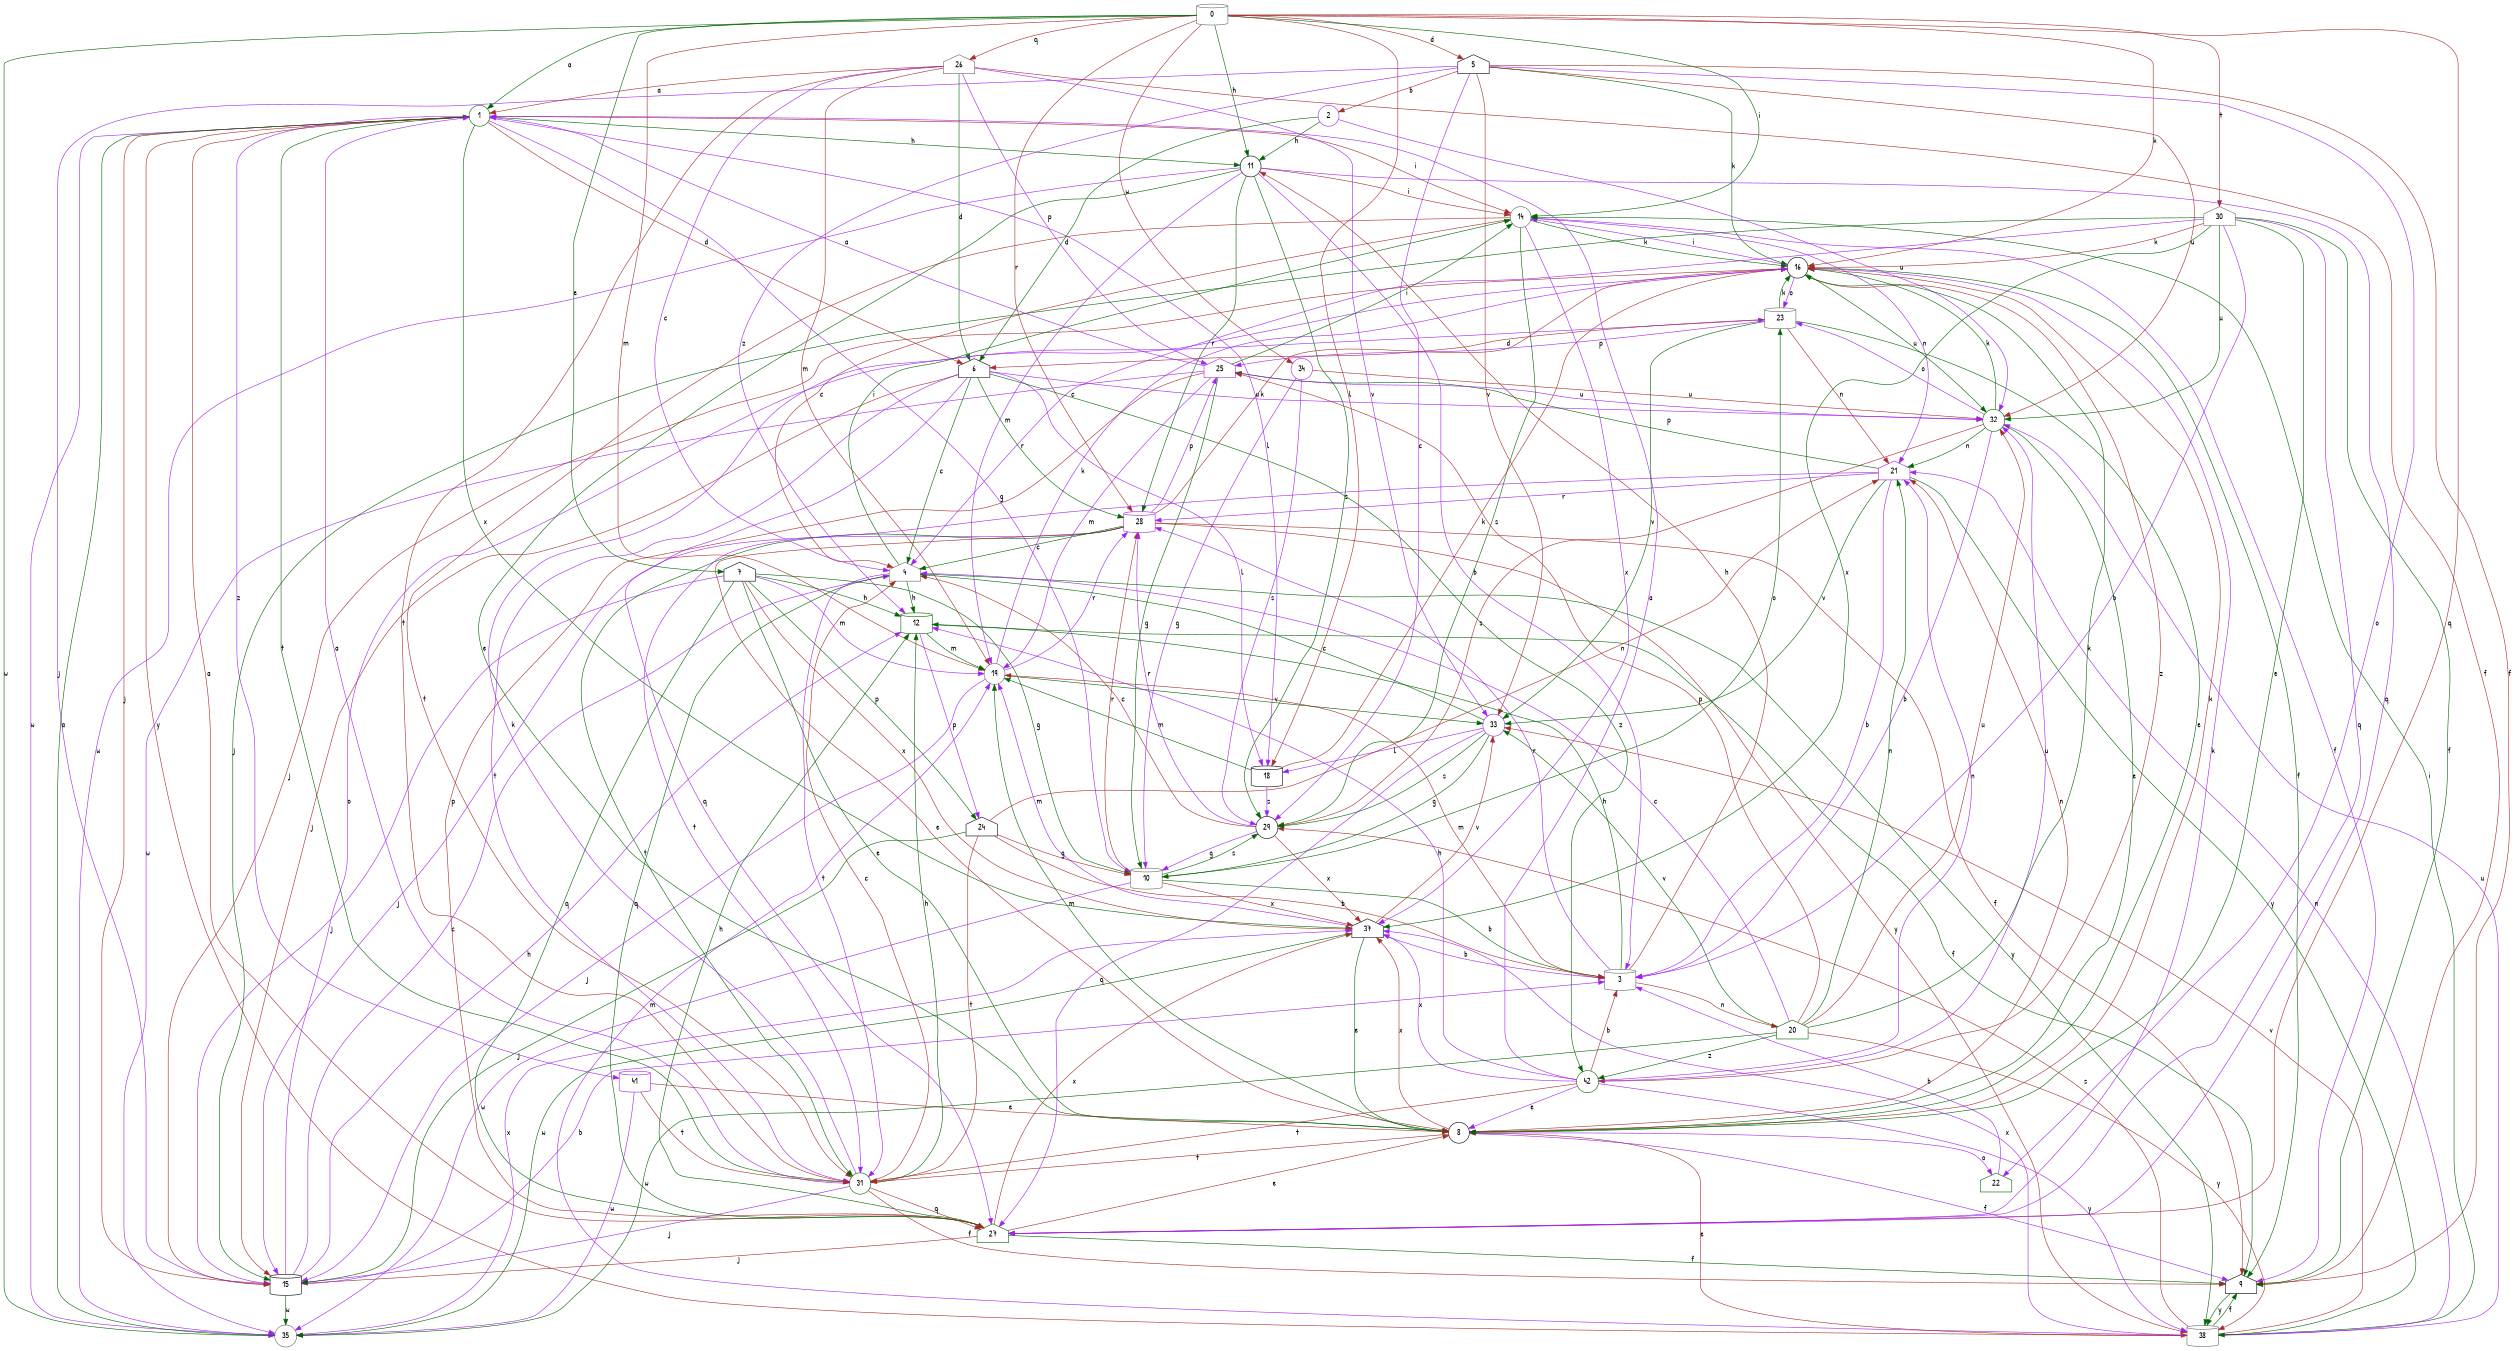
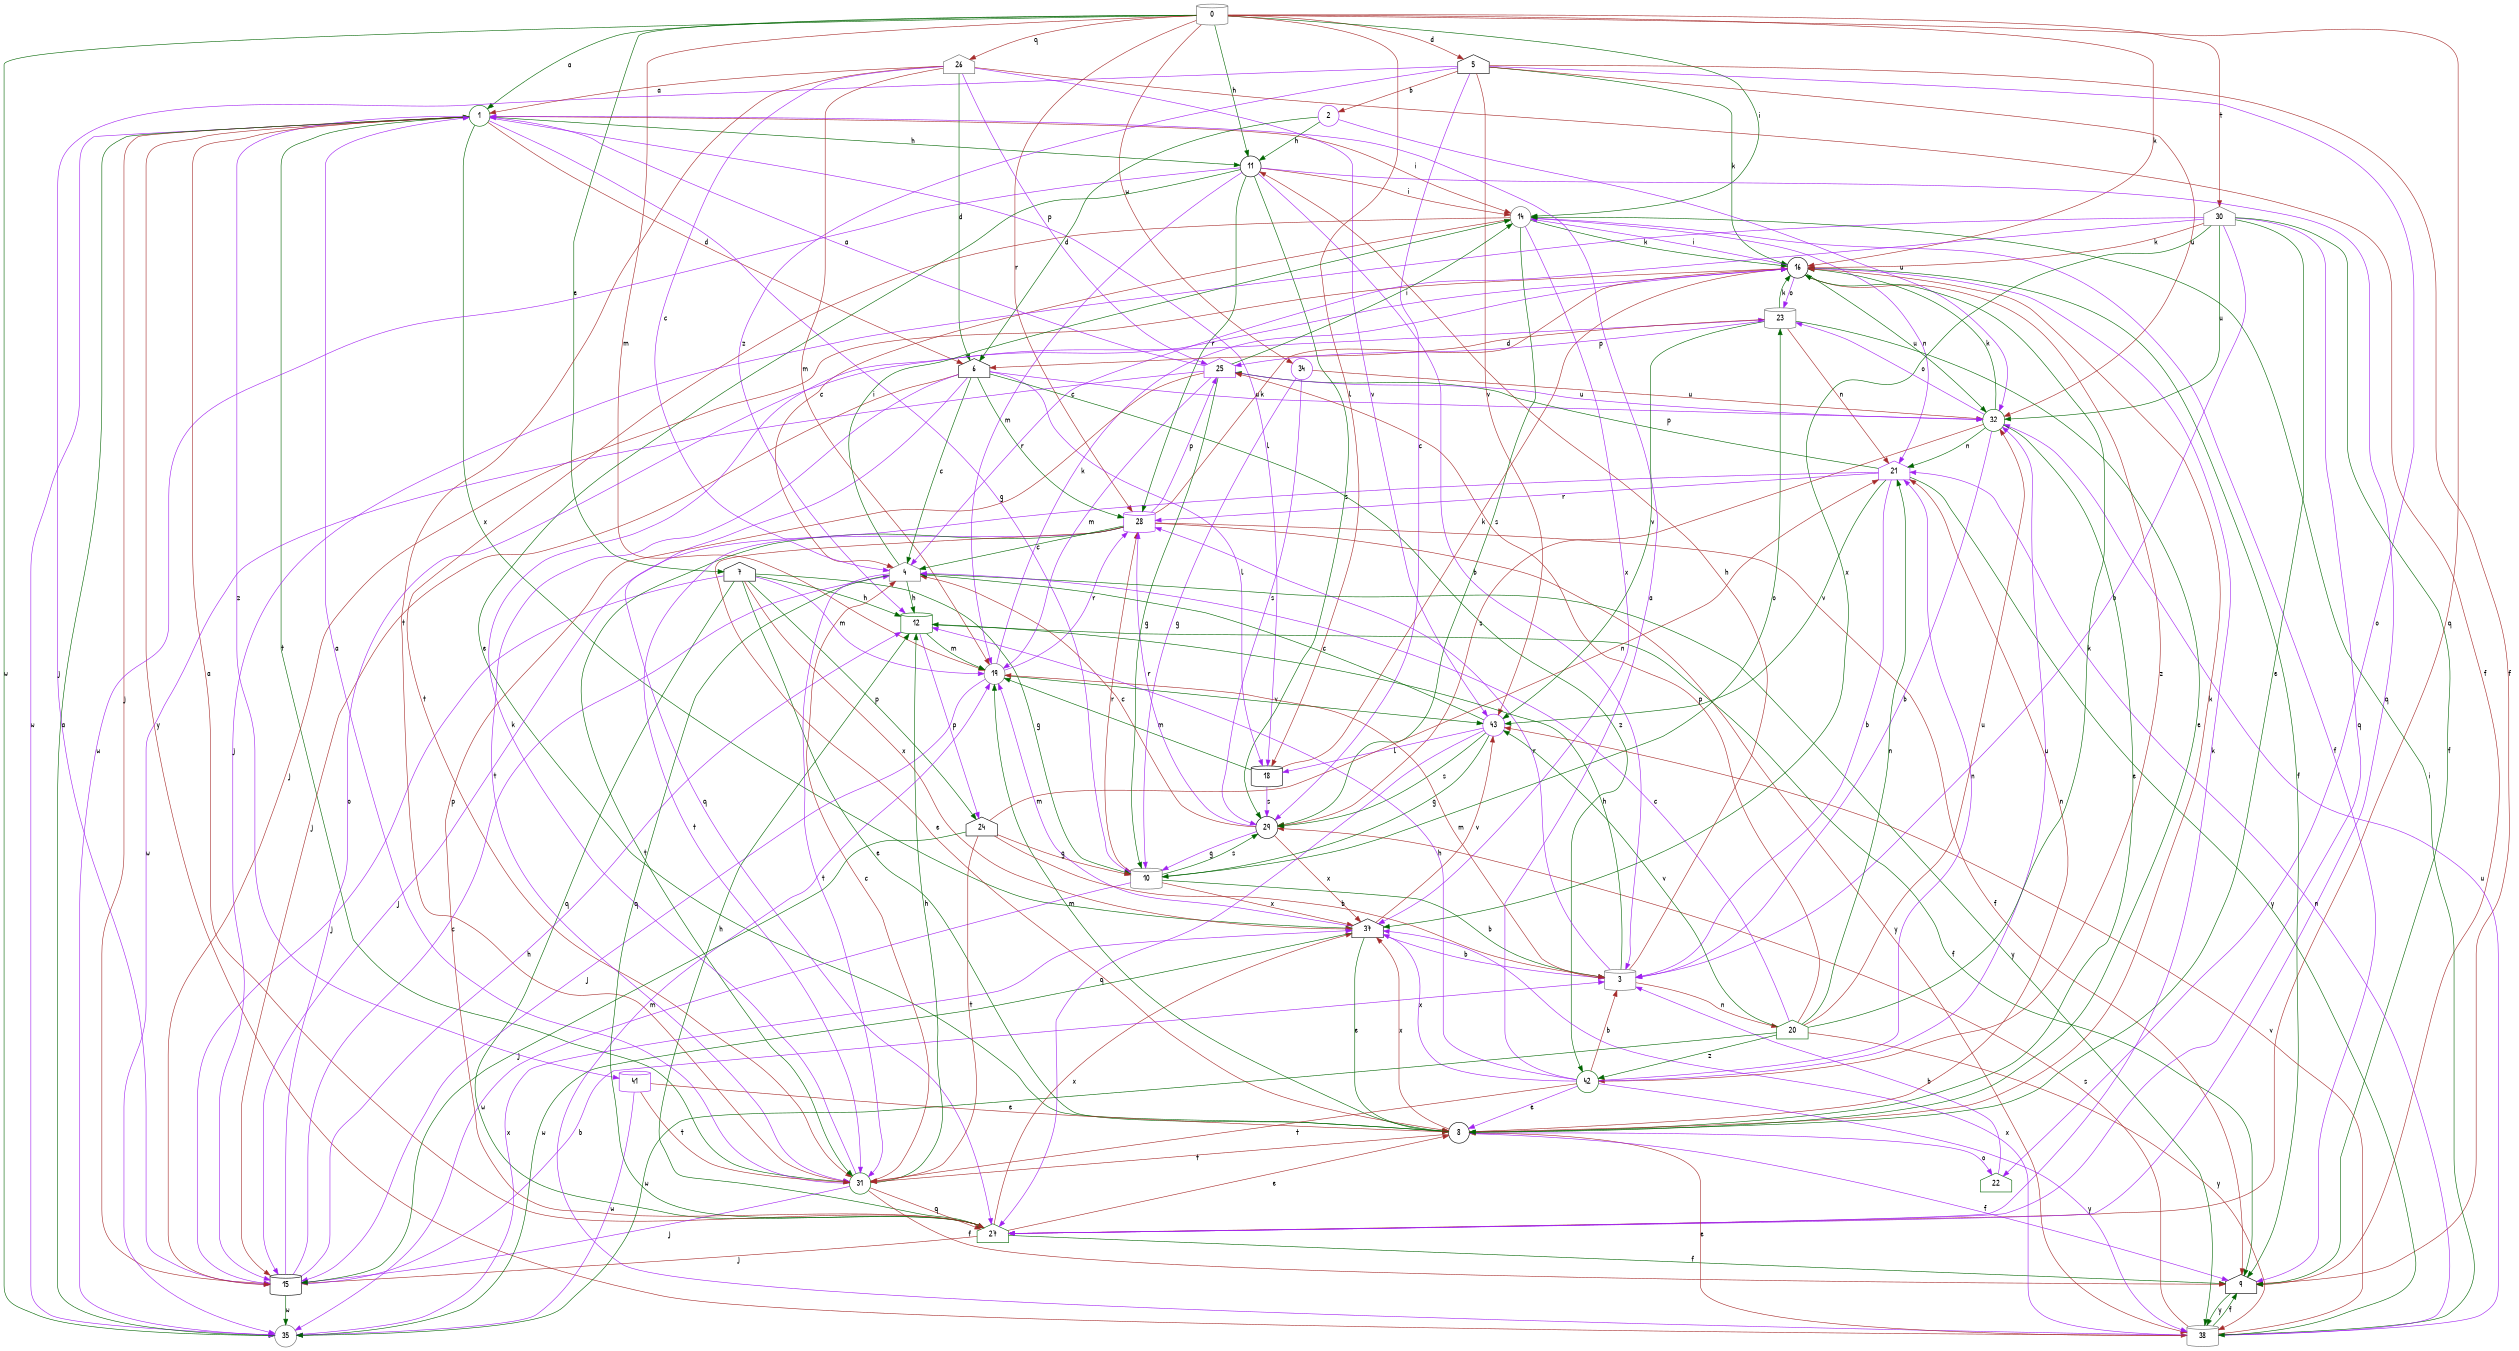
(850, 340) -> (850, 340)
(1494, 725) -> (1494, 725)
